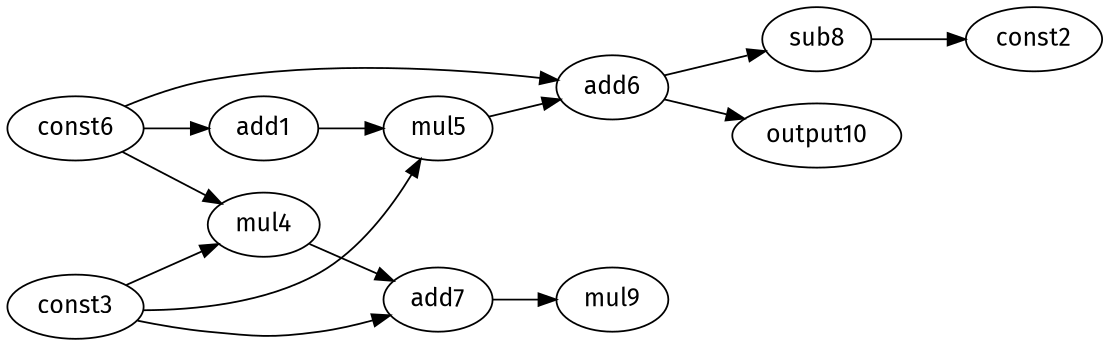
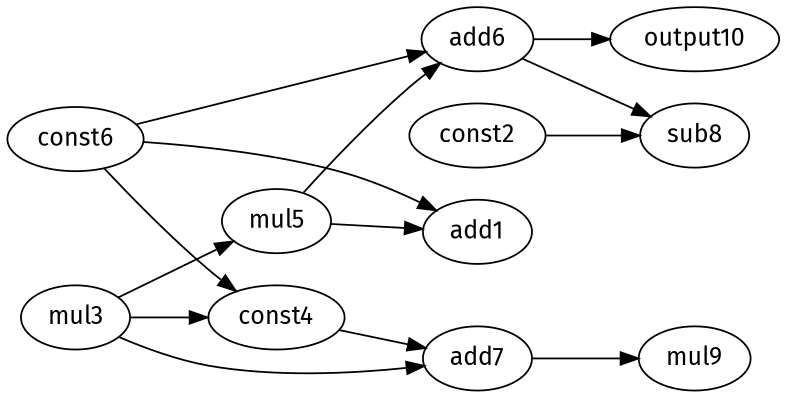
(909, 39) -> (584, 136)
(342, 128) -> (368, 226)
(264, 225) -> (276, 317)
(76, 307) -> (76, 317)
